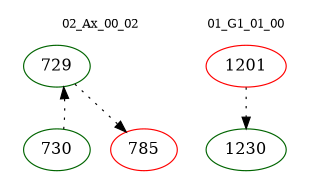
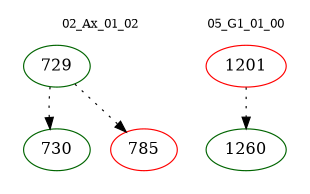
(100, 25) -> (100, 25)
(246, 25) -> (246, 25)
(65, 114) -> (49, 102)
(246, 150) -> (246, 150)
